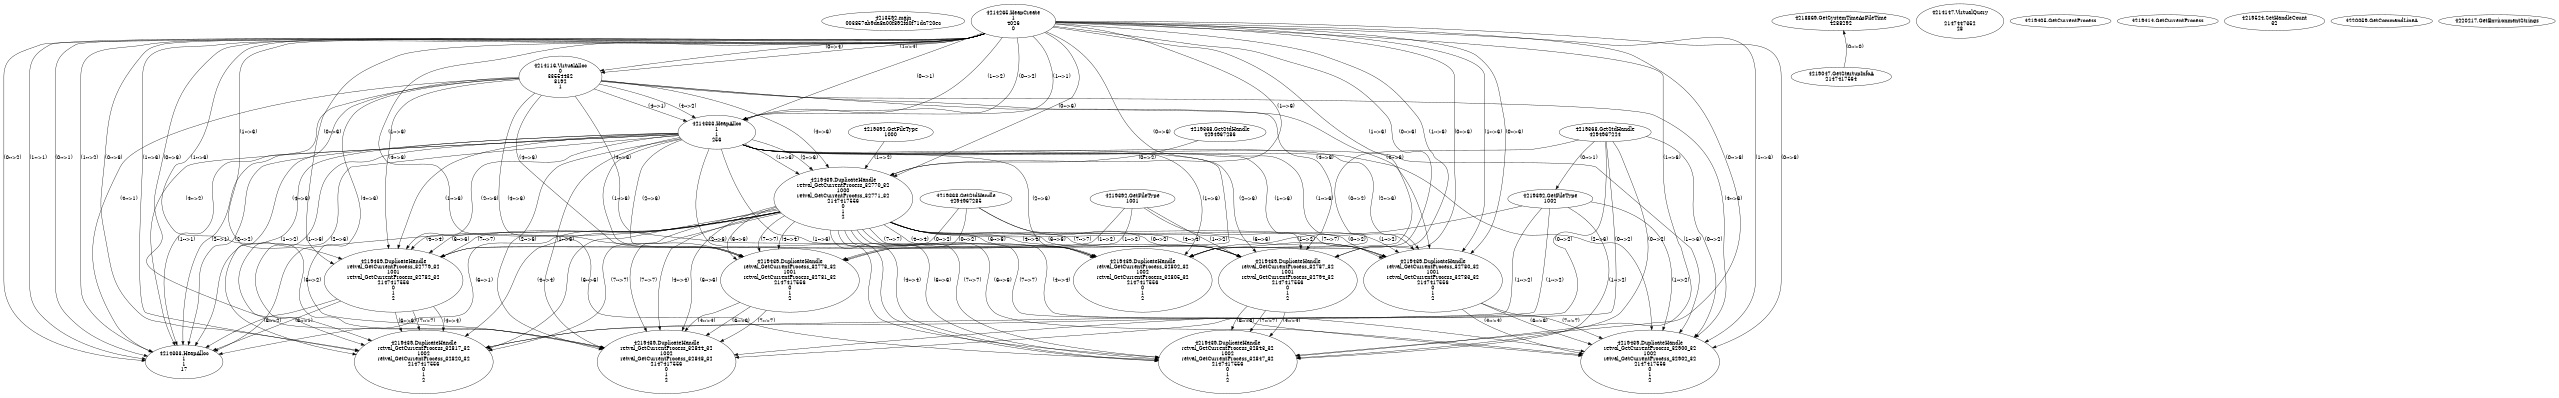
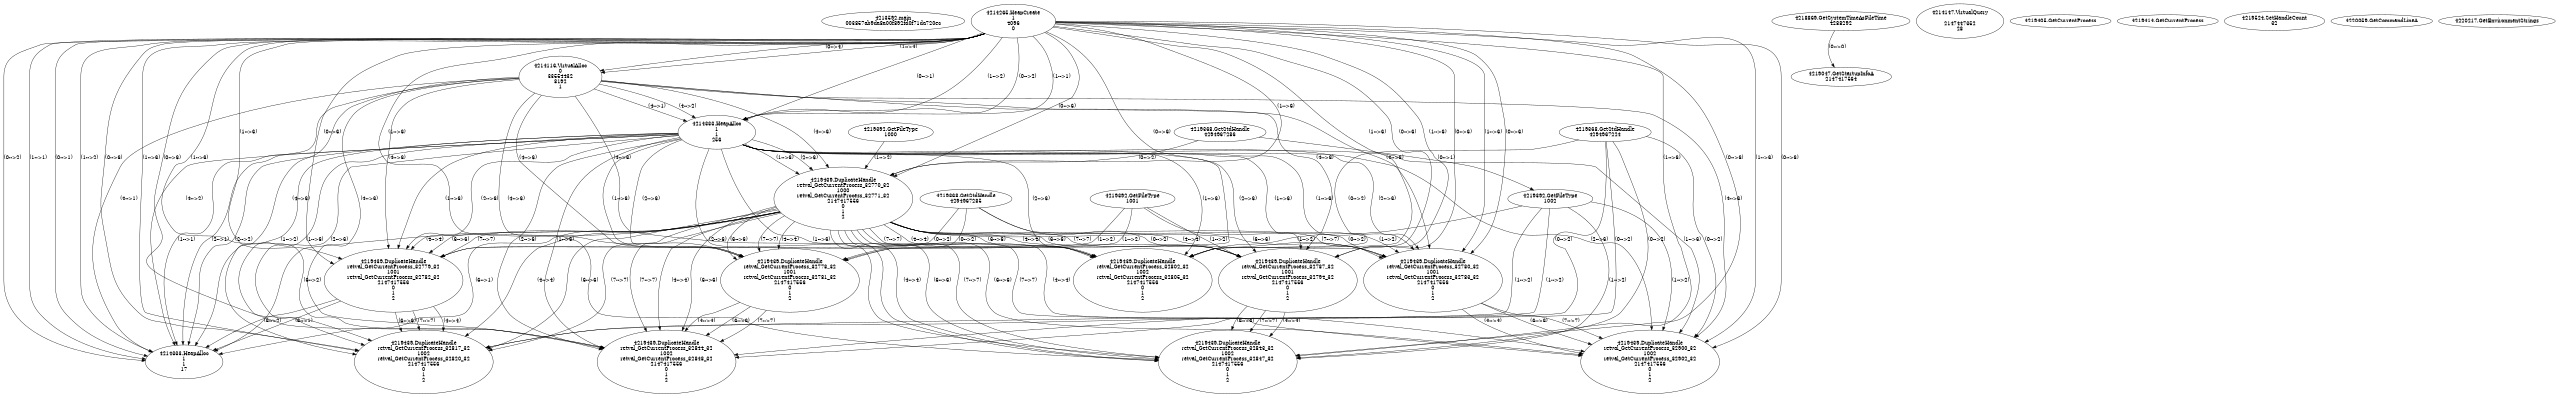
(1013, 21) -> (1013, 21)
(1846, 51) -> (1828, 47)
(1575, 161) -> (1404, 156)
